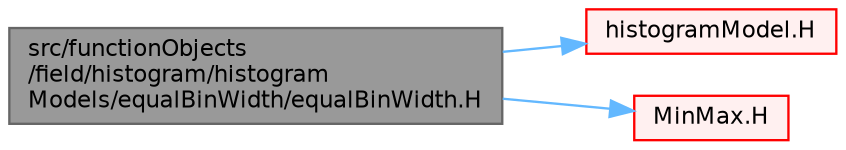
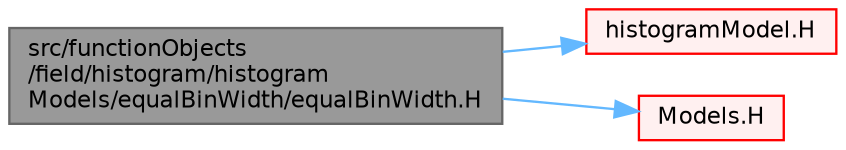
(711, 118) -> (711, 118)
